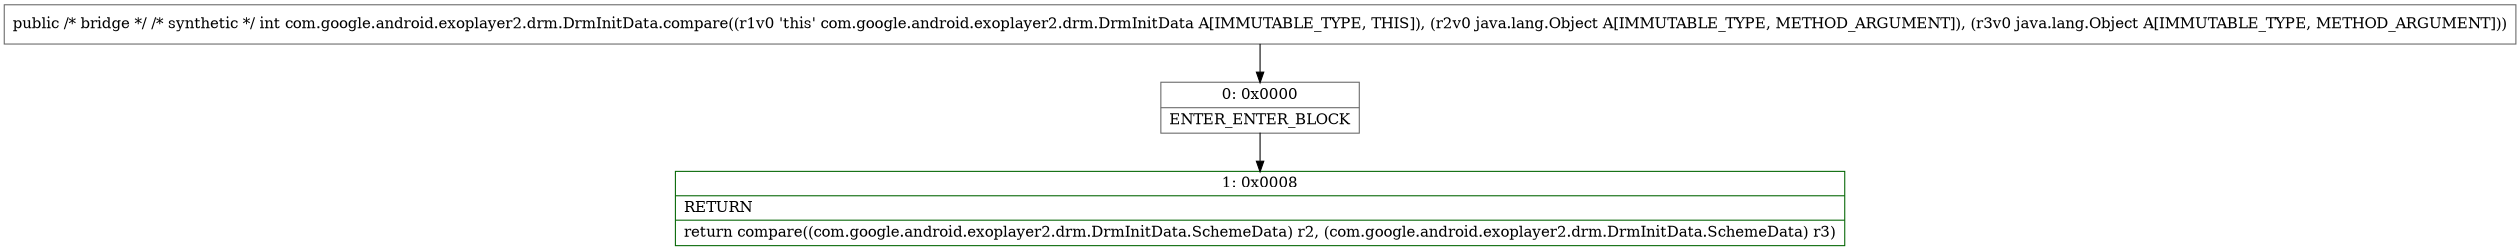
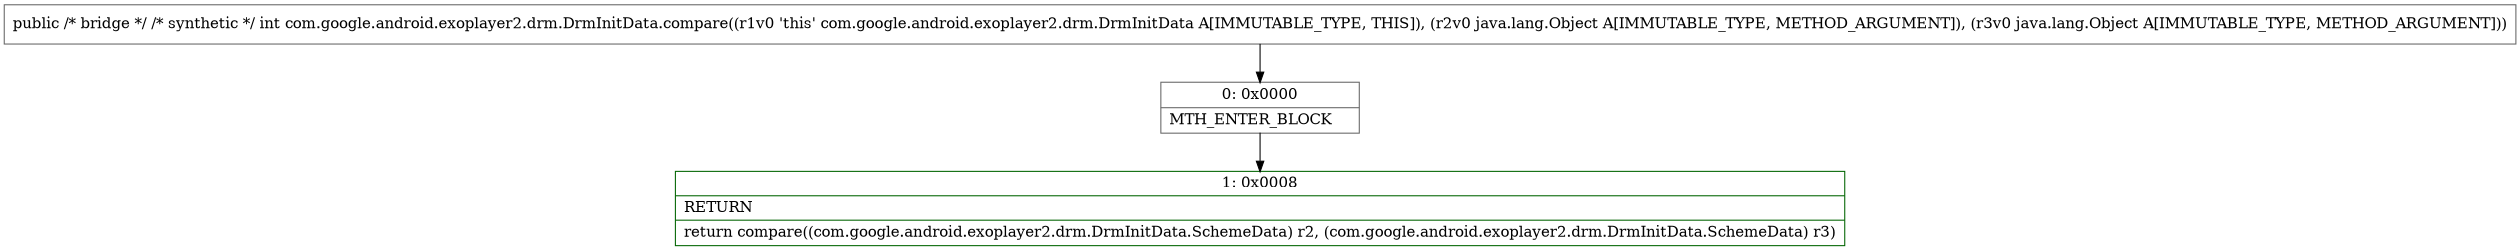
(1260, 120) -> (1251, 120)
